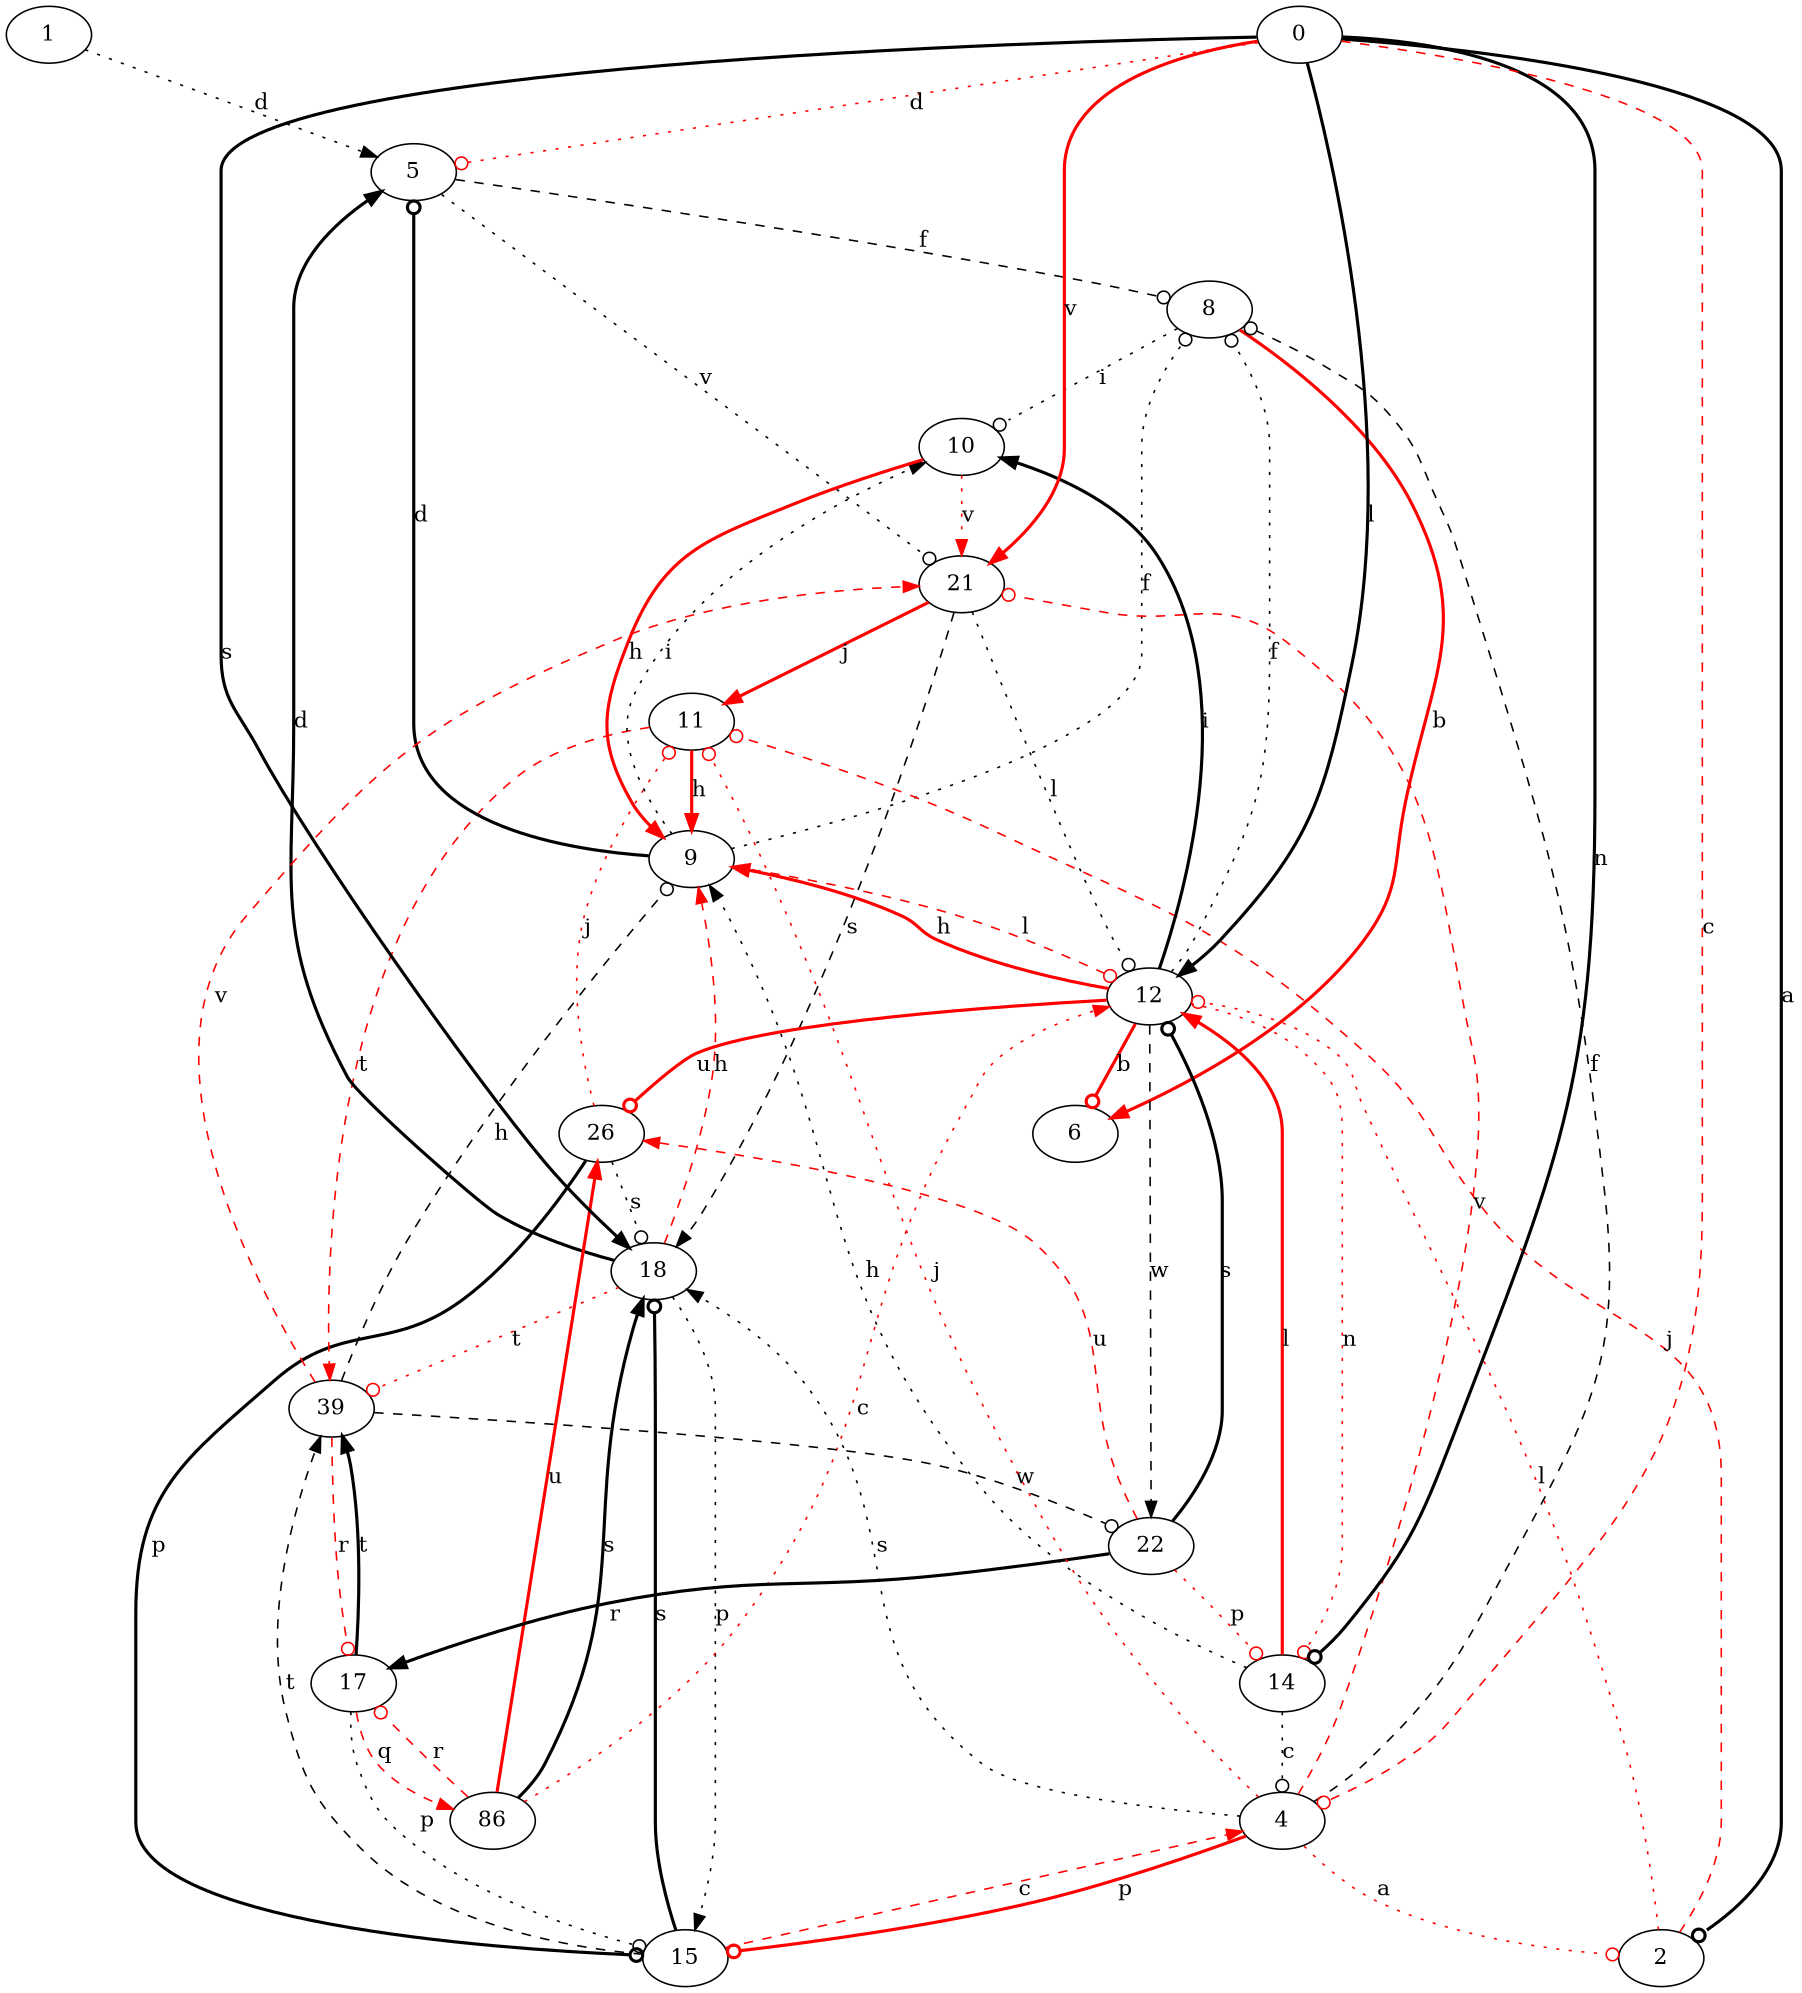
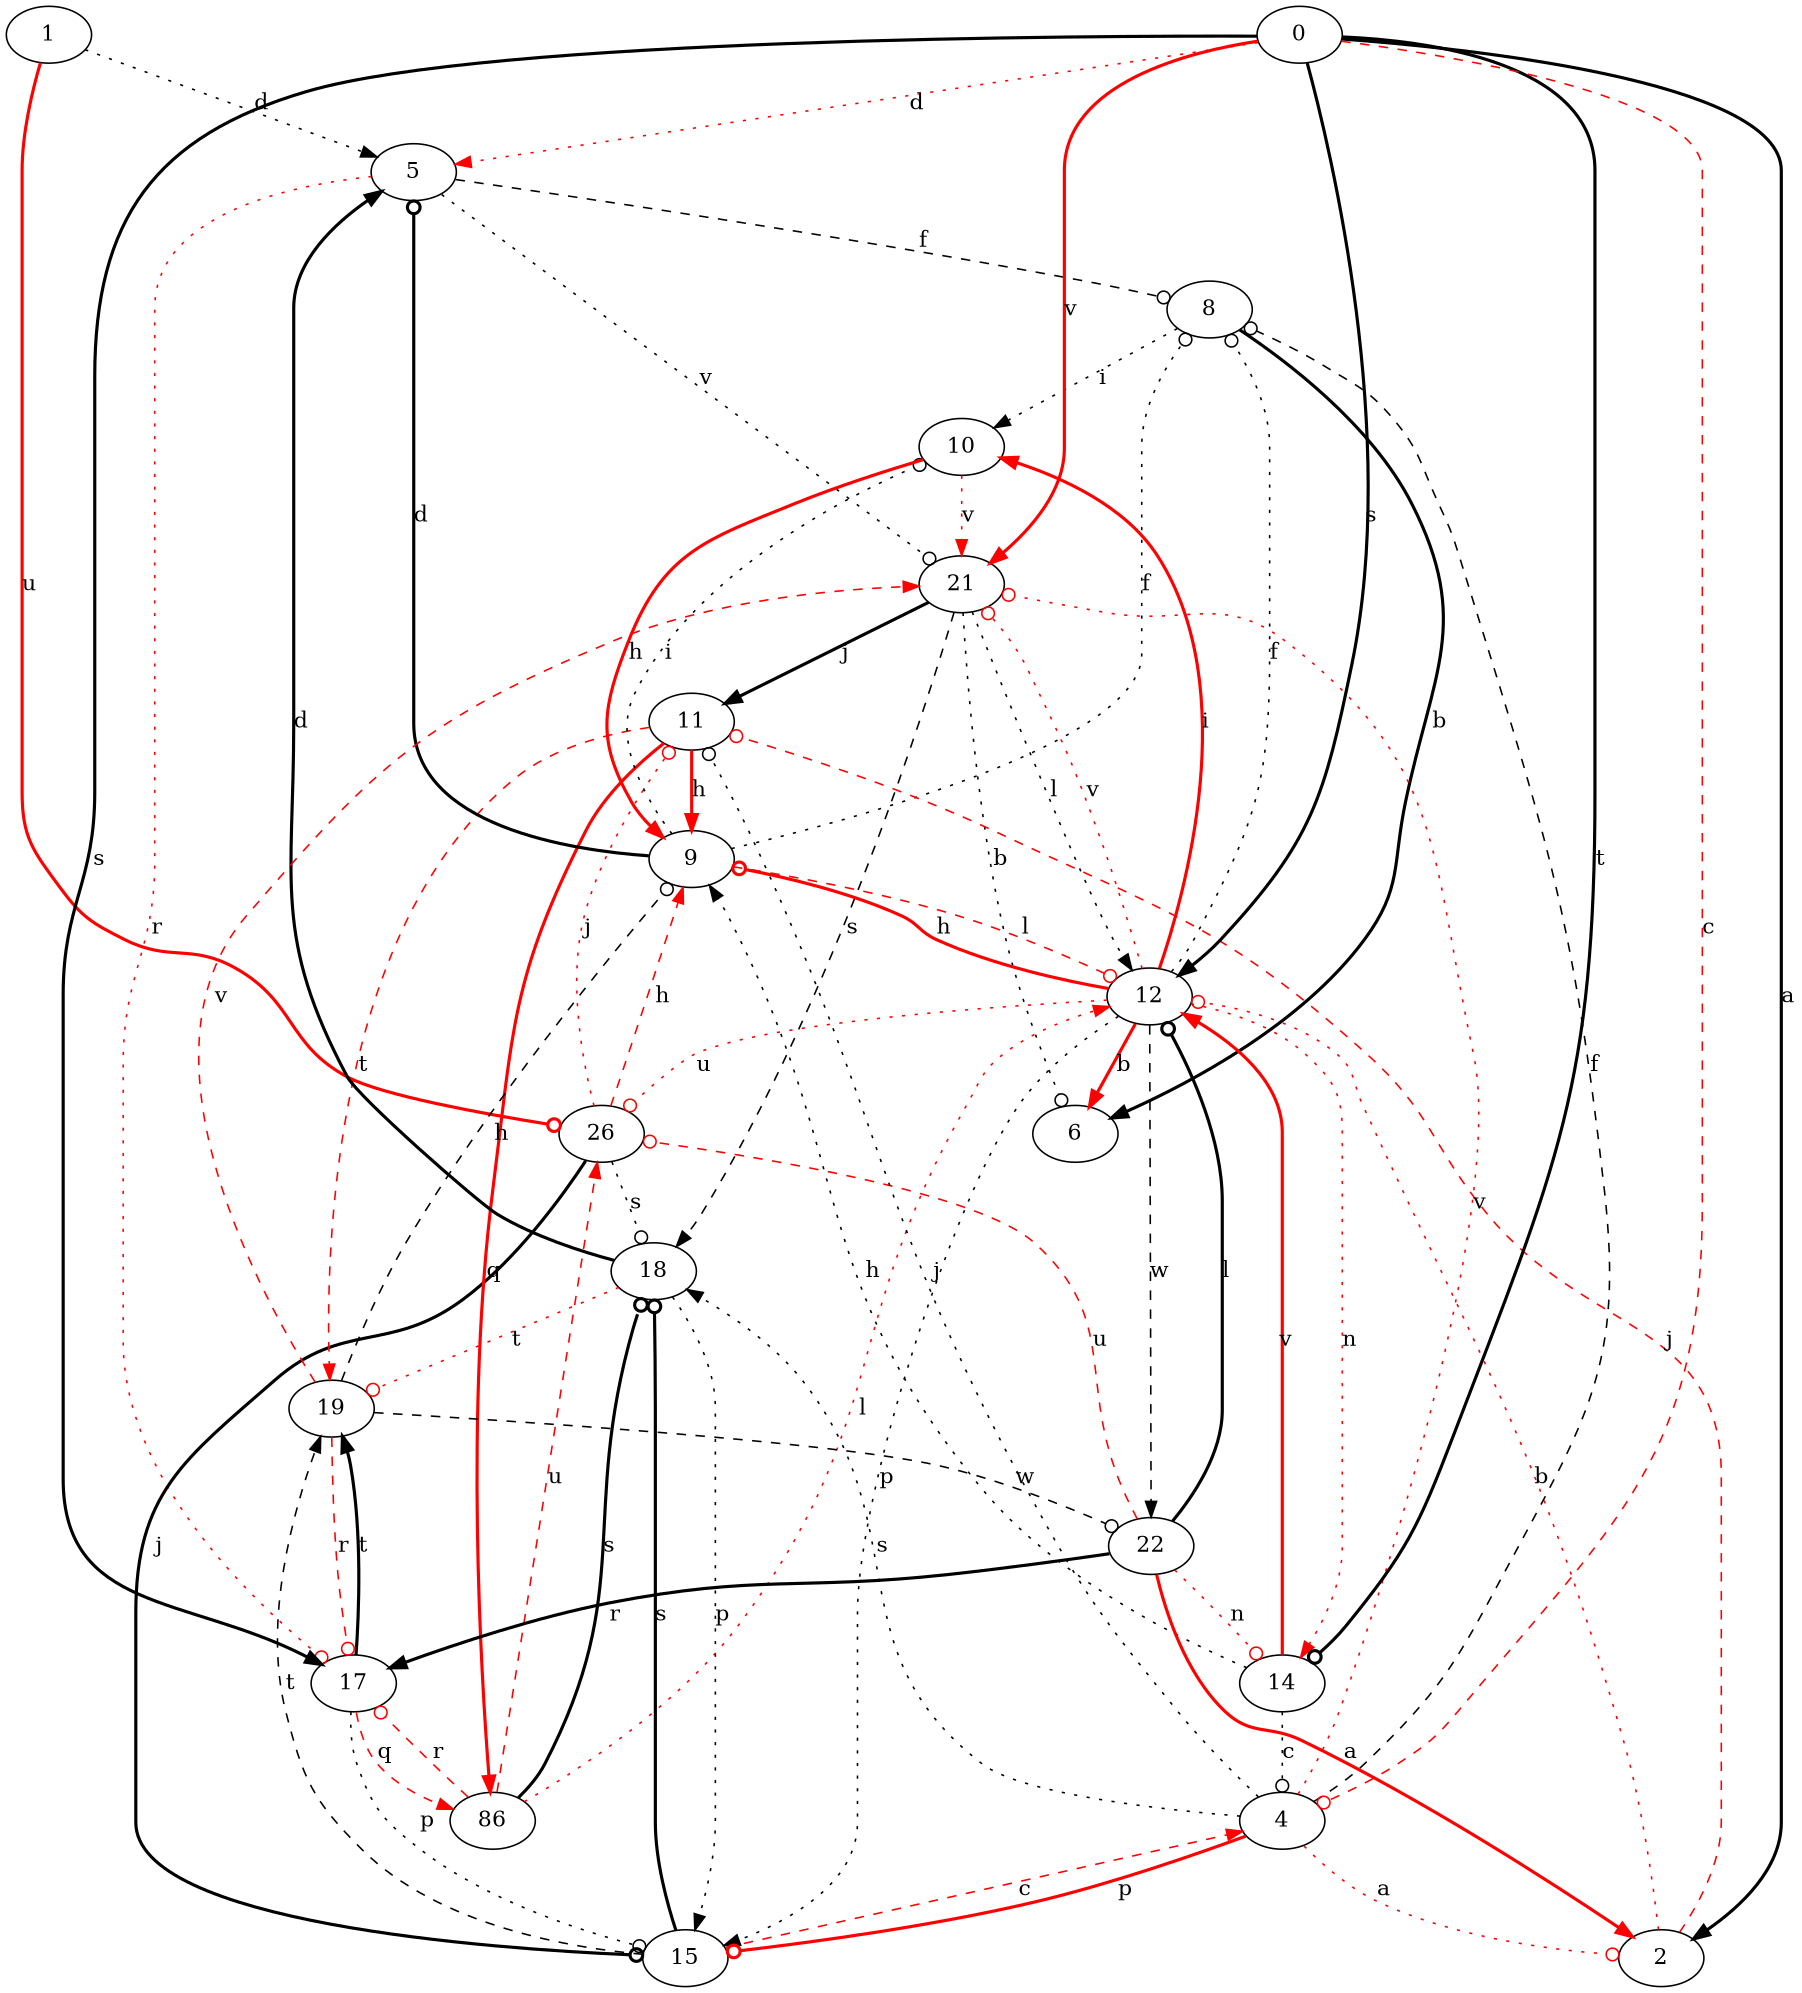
(863, 102) -> (863, 102)
(221, 239) -> (95, 422)
(1093, 374) -> (1093, 374)
(1372, 516) -> (1372, 516)
(707, 599) -> (707, 599)
(834, 649) -> (834, 649)
(1198, 675) -> (1198, 675)
(1418, 747) -> (1418, 747)
none -> (22, 761)
none -> (1081, 787)
(1045, 788) -> (1045, 788)
(1781, 826) -> (1781, 826)
none -> (990, 858)
(1601, 859) -> (1601, 859)
none -> (154, 877)
(925, 933) -> (925, 933)
(861, 1021) -> (861, 1021)
(1115, 1060) -> (1115, 1060)
(1474, 1065) -> (1474, 1065)
(712, 1076) -> (645, 1004)
(994, 1220) -> (994, 1220)
none -> (488, 1237)
(1226, 1271) -> (1226, 1271)
(1342, 1285) -> (1342, 1285)
(937, 1306) -> (949, 1333)
(1286, 1340) -> (1286, 1340)
(332, 1409) -> (332, 1409)
(863, 1409) -> (863, 1409)
none -> (879, 1473)
(1542, 1477) -> (1542, 1477)
(546, 1485) -> (546, 1485)
(159, 1546) -> (159, 1546)
(602, 1564) -> (602, 1564)
(1238, 1615) -> (1238, 1615)
none -> (1346, 1763)
